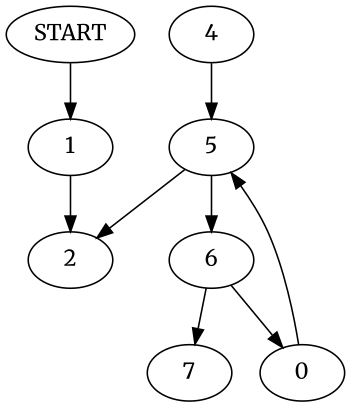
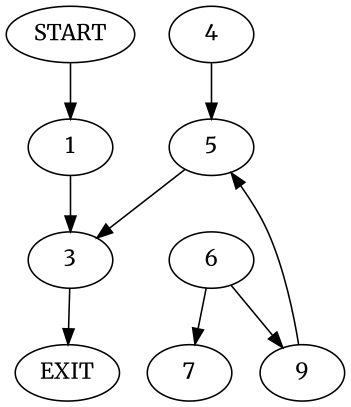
(212, 196) -> none
(70, 260) -> (70, 260)
none -> (67, 373)
(302, 373) -> (302, 373)
